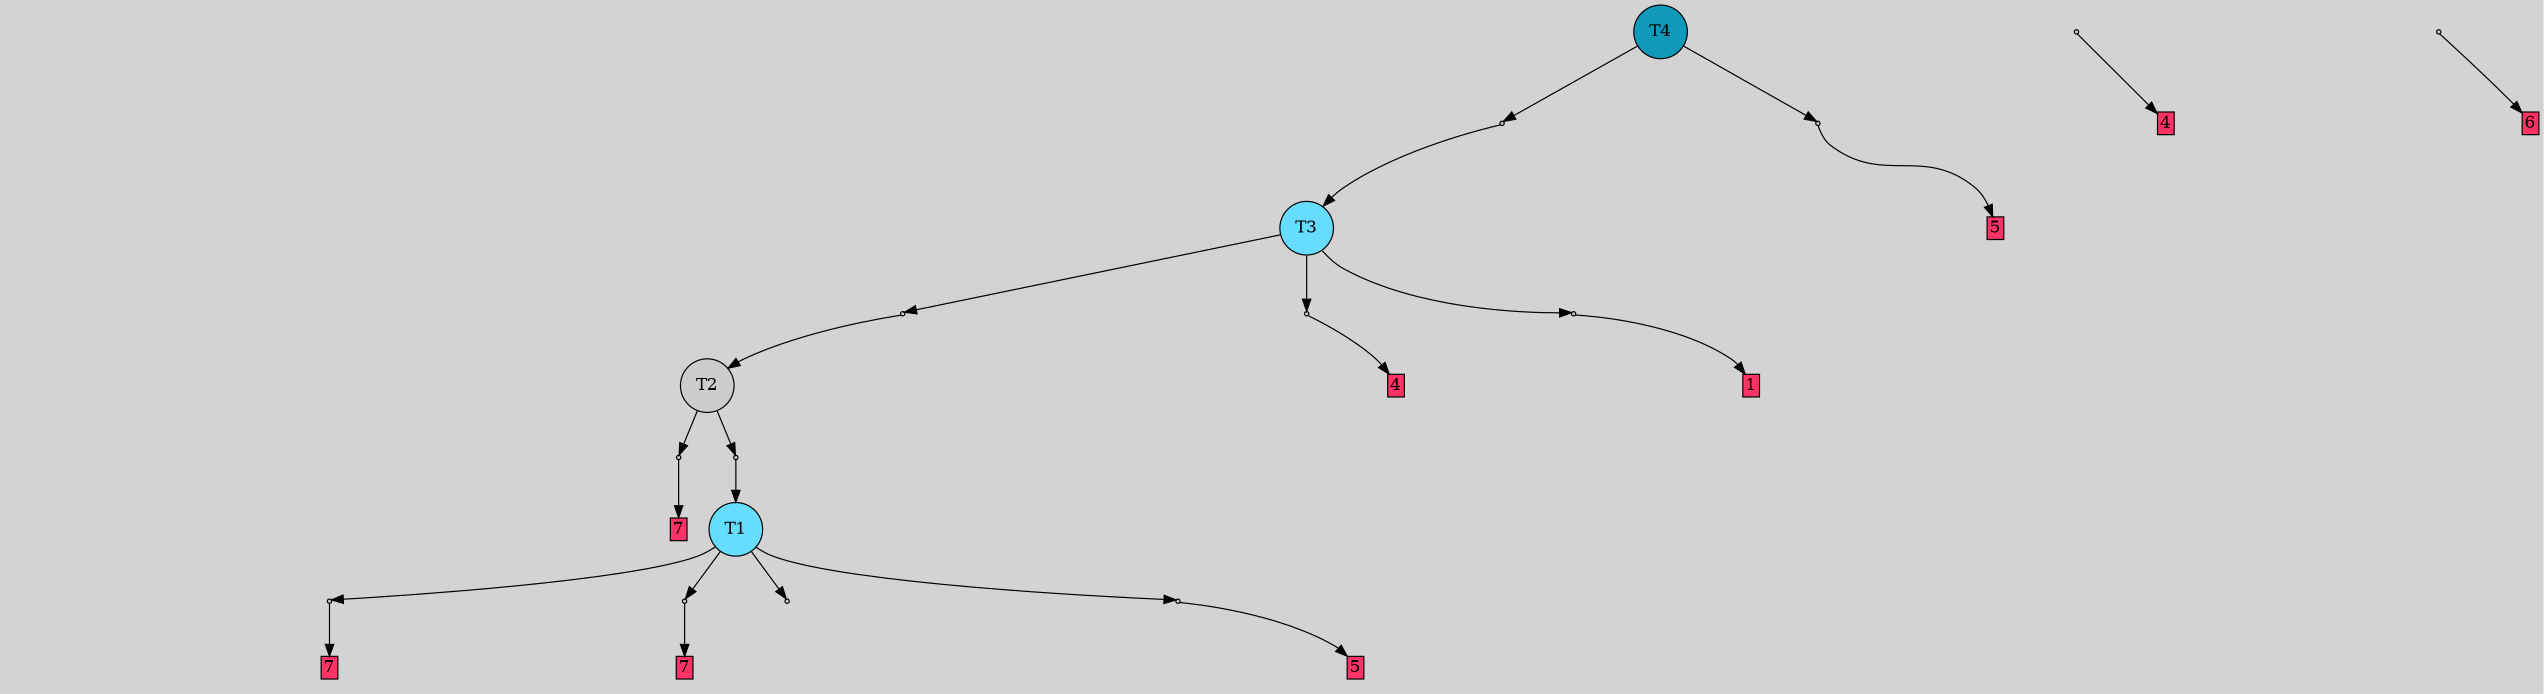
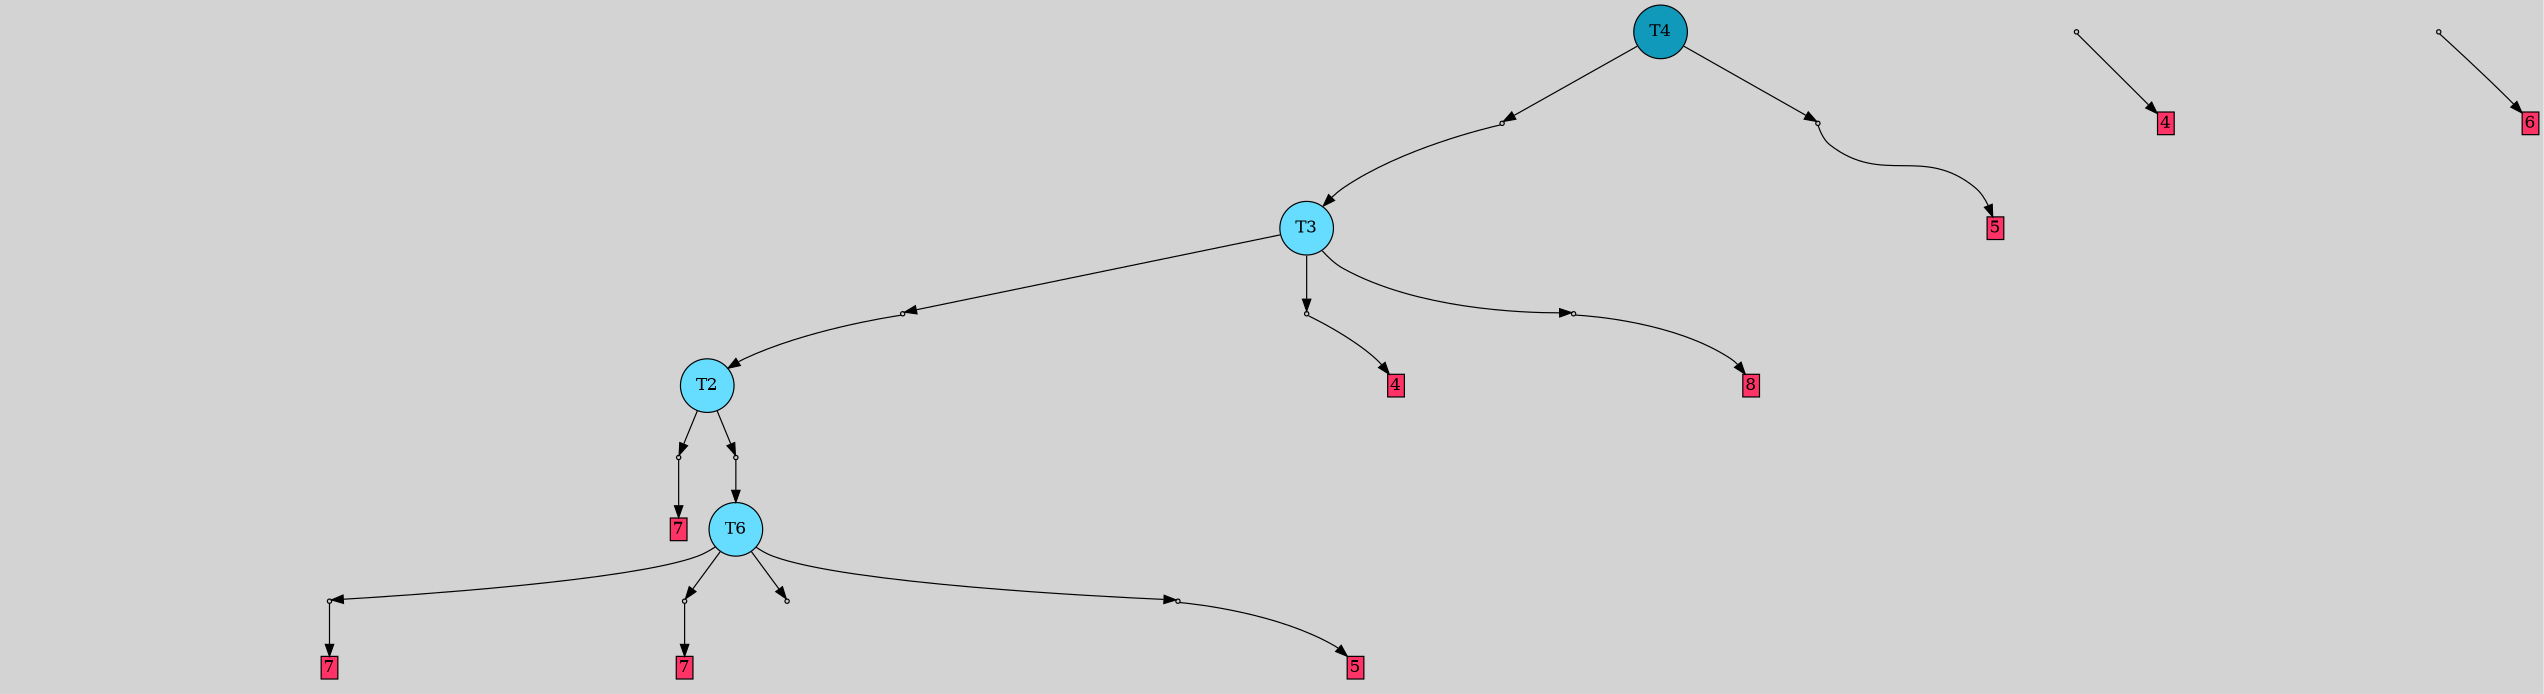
(707, 386) -> (707, 386)
(1751, 386) -> (1751, 386)
(736, 529) -> (736, 529)
